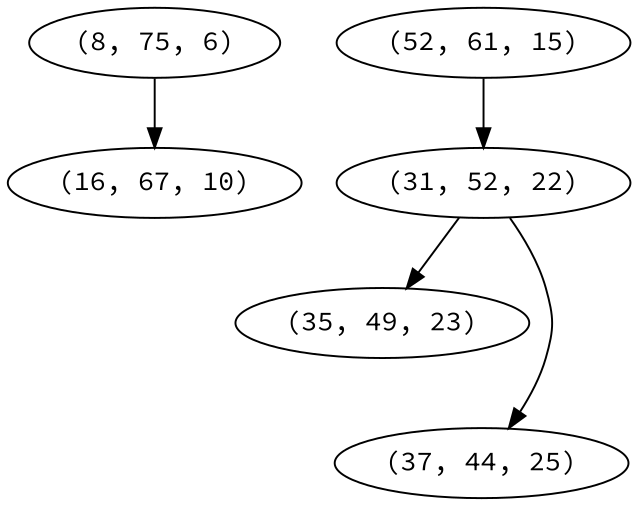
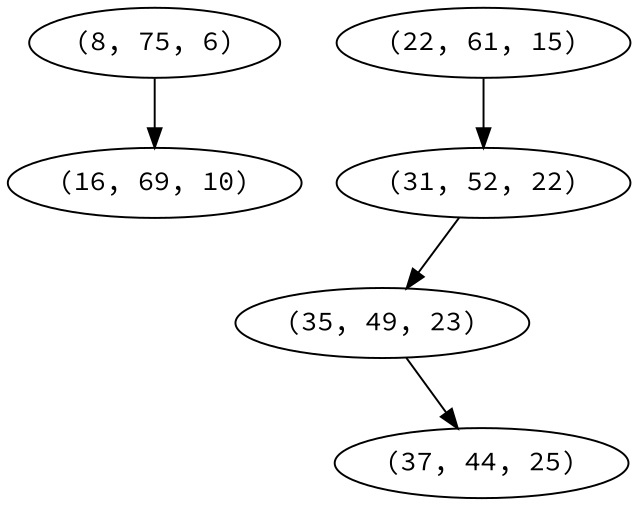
(484, 43) -> (484, 43)
(155, 183) -> (155, 183)
(551, 313) -> (426, 385)
